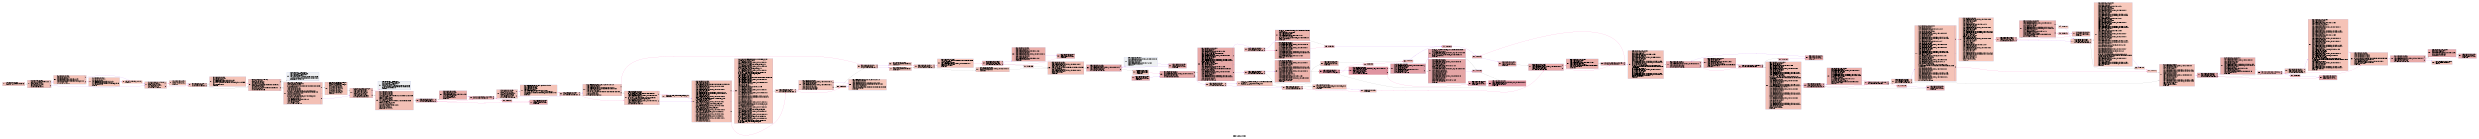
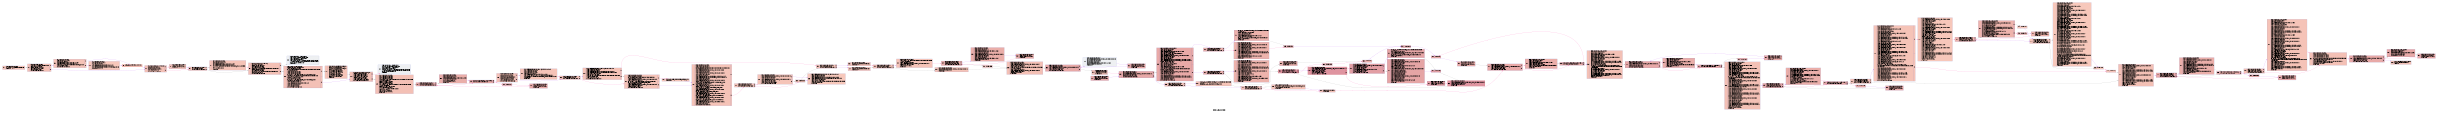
(754, 91) -> none
